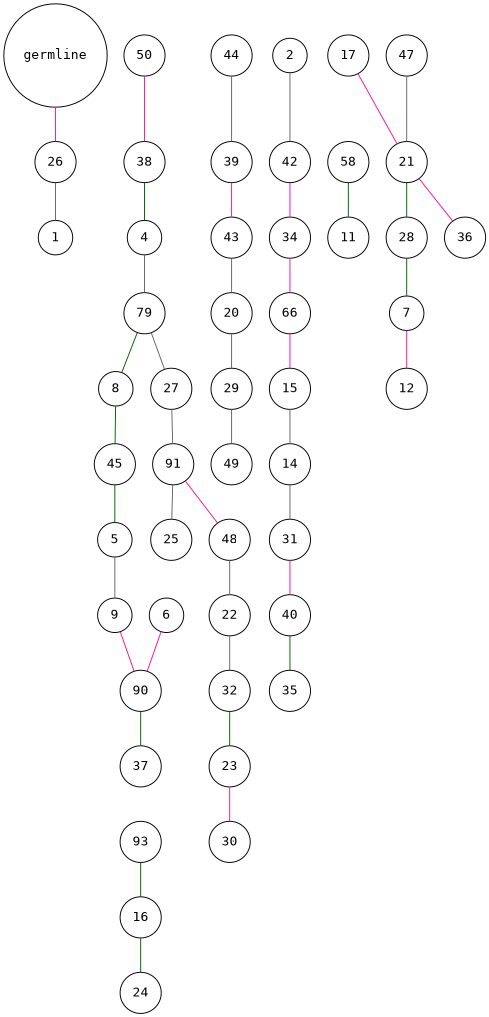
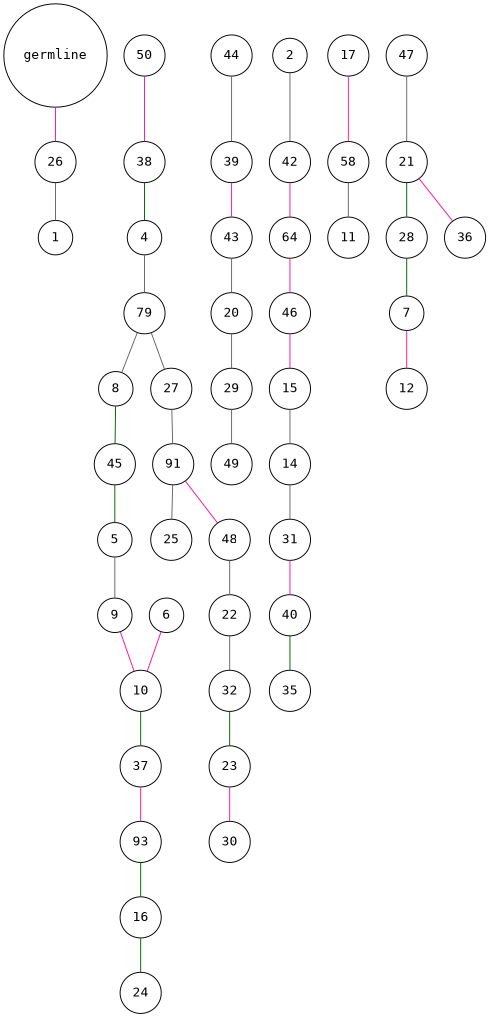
(378, 109) -> (348, 109)
(348, 200) -> (348, 200)
(290, 238) -> (290, 238)
(290, 313) -> (290, 313)
(130, 353) -> (130, 353)
(141, 691) -> (141, 691)
none -> (141, 804)
